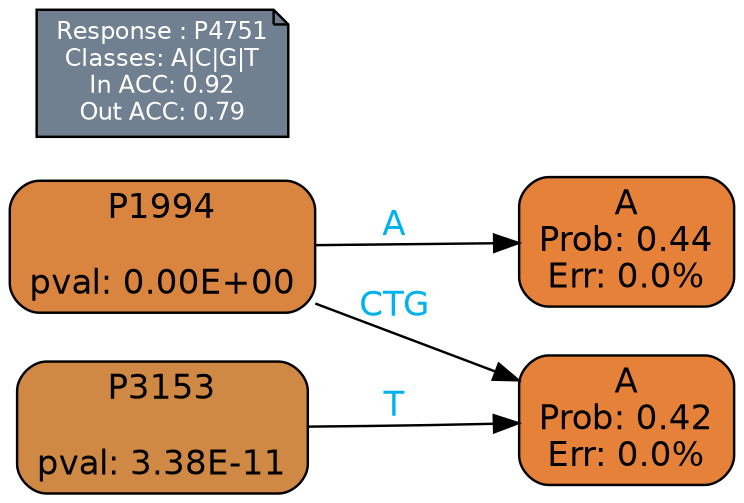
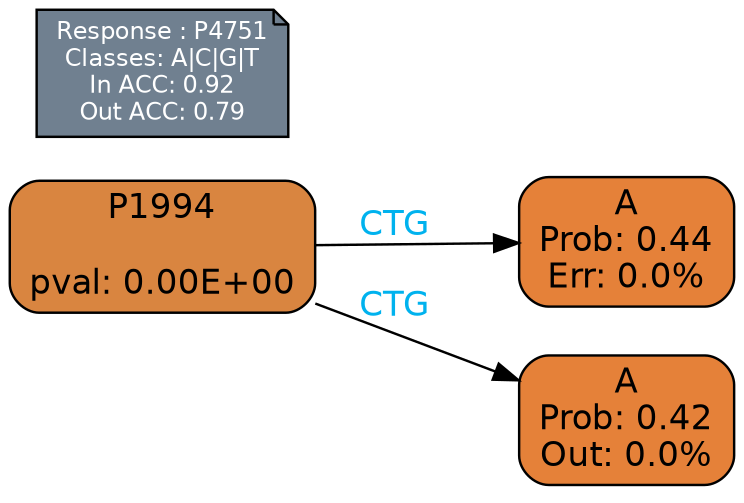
(395, 226) -> (395, 226)
(627, 420) -> (627, 420)
(162, 428) -> none
